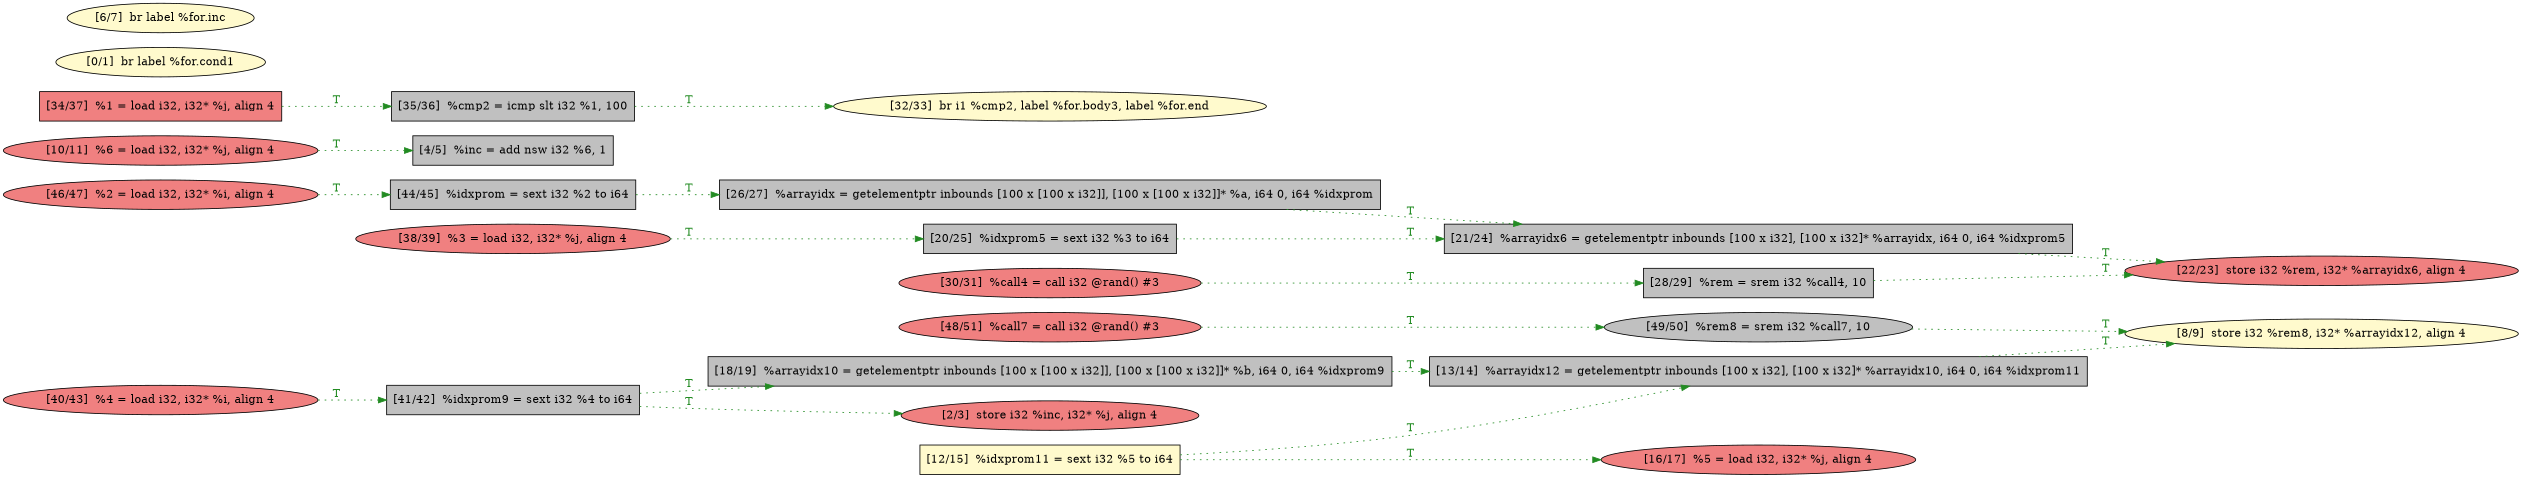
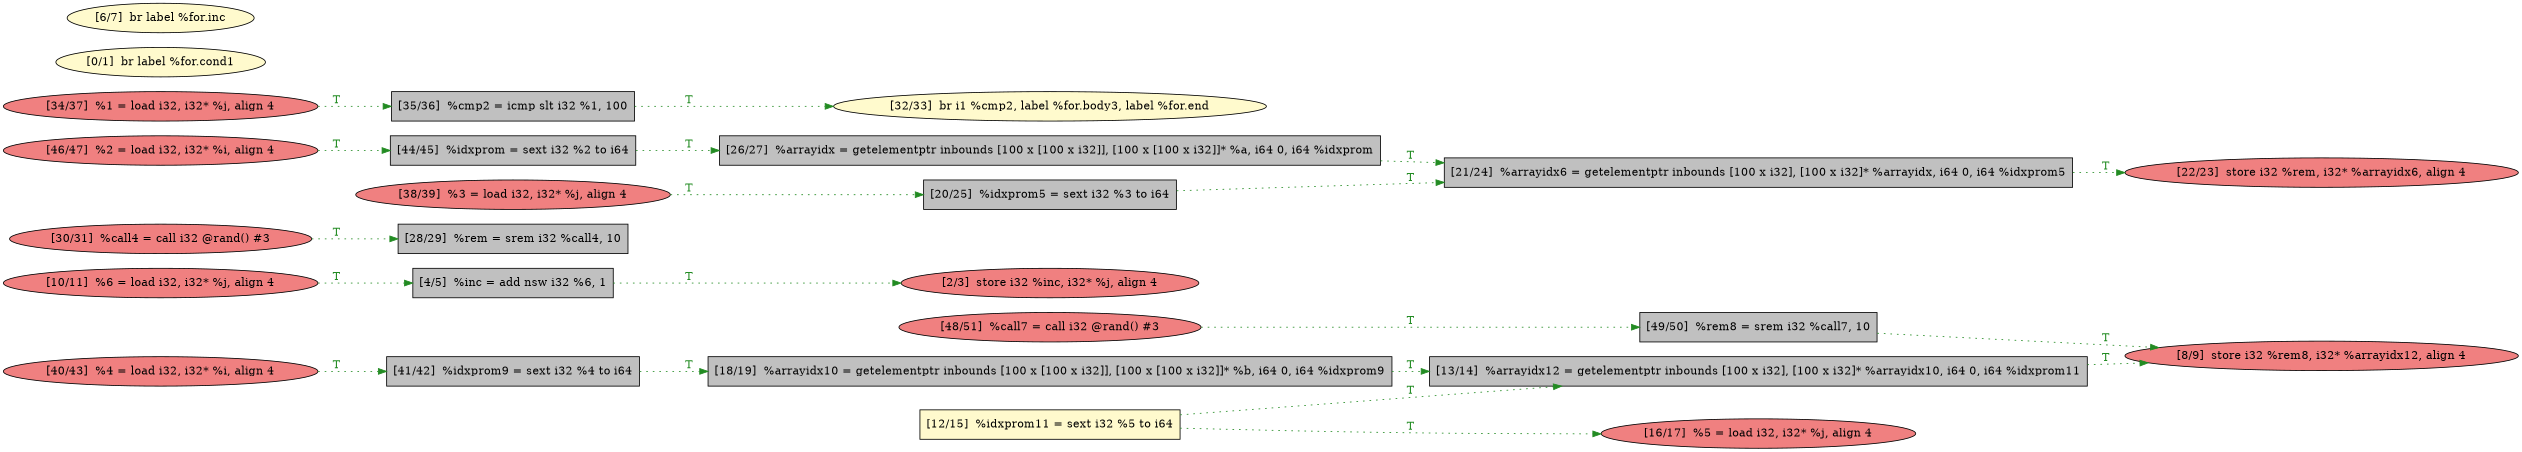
(161, 106) -> (161, 106)
(1999, 278) -> none
(1758, 327) -> (1758, 327)
(2322, 334) -> (2322, 356)
(767, 411) -> (753, 283)
